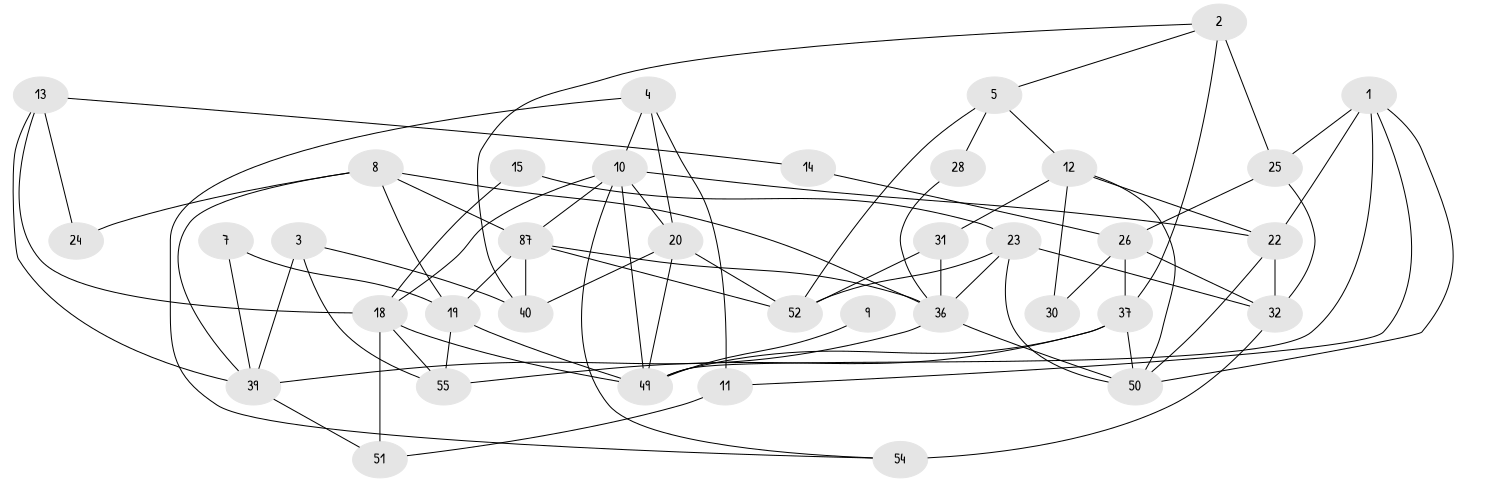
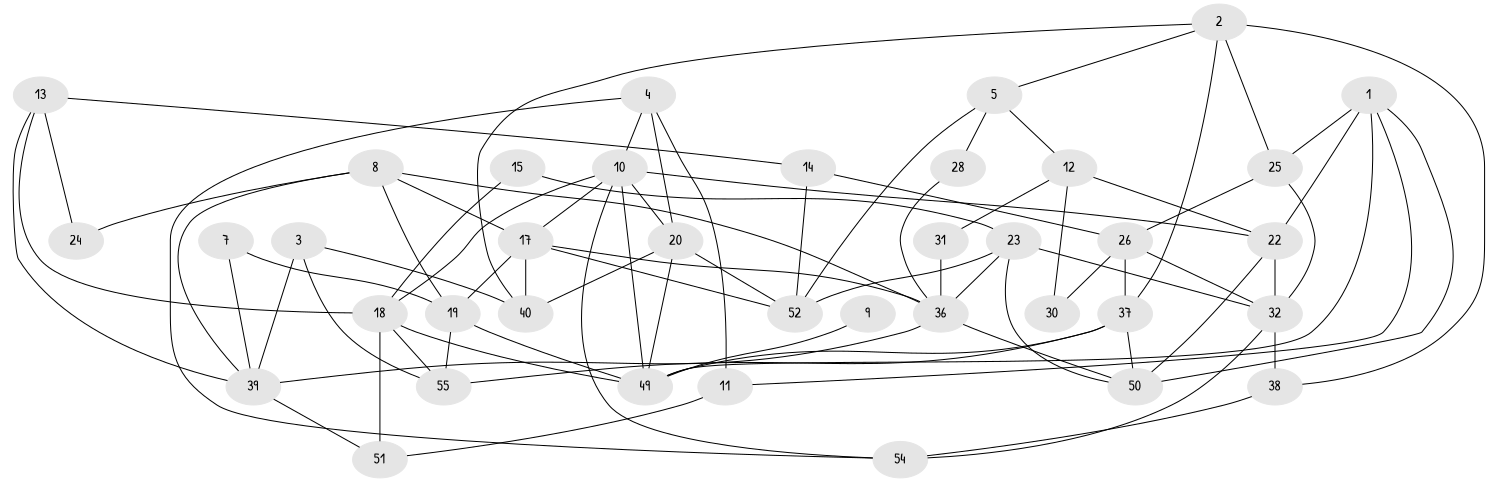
(526, 241) -> (526, 241)
(1174, 256) -> none
(873, 275) -> (802, 241)
none -> (1275, 387)
